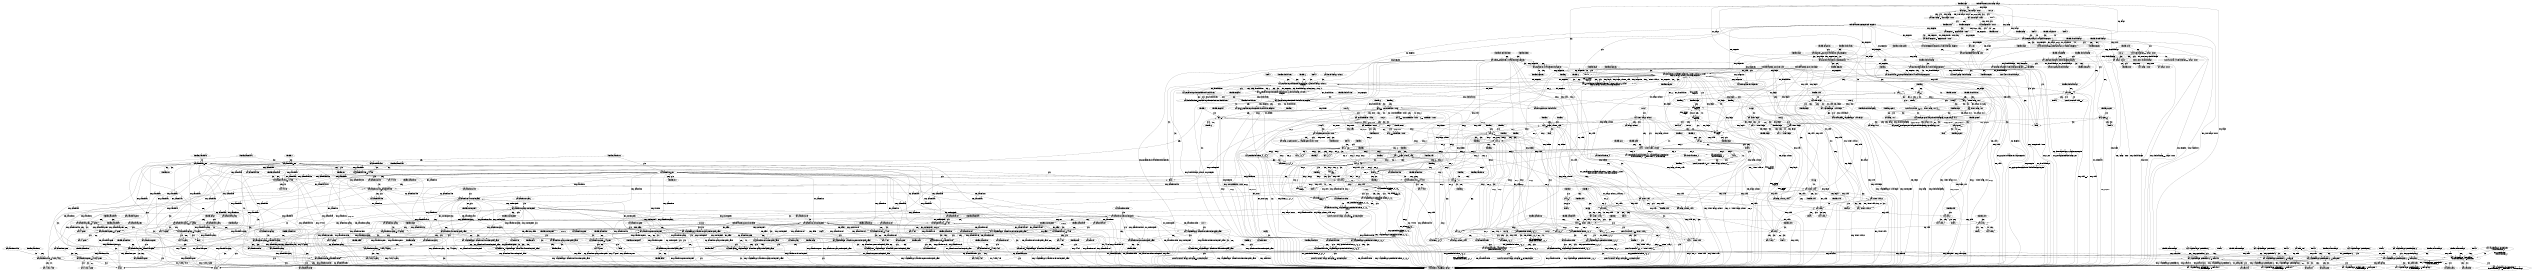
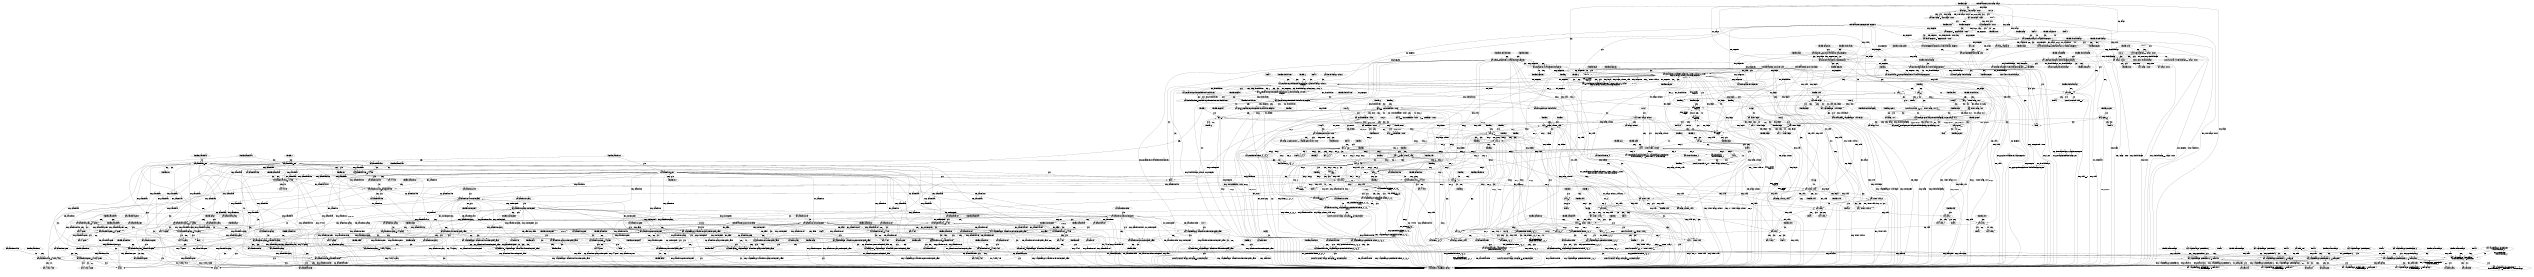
(1866, 43) -> (1866, 43)
none -> (2002, 46)
none -> (2144, 46)
(1951, 93) -> (1951, 93)
(1994, 98) -> (1923, 100)
(1931, 99) -> none
(1637, 122) -> (1594, 113)
(1350, 126) -> (1350, 126)
(1351, 129) -> (1351, 129)
(1300, 156) -> (1300, 156)
(1286, 164) -> (1286, 164)
(1375, 173) -> (1375, 173)
(327, 179) -> none
(656, 209) -> (656, 209)
(431, 213) -> (431, 213)
(1288, 213) -> (1288, 213)
(1625, 223) -> (1578, 201)
(638, 227) -> (638, 227)
(853, 227) -> (853, 227)
(936, 227) -> (936, 227)
none -> (179, 228)
(922, 230) -> (748, 230)
(182, 234) -> (225, 236)
(626, 237) -> (623, 234)
(877, 237) -> none
(1368, 240) -> (1368, 240)
none -> (84, 244)
(372, 258) -> none
(1093, 268) -> none
